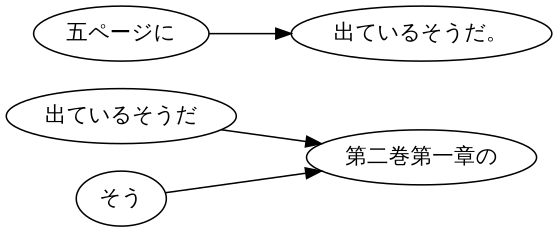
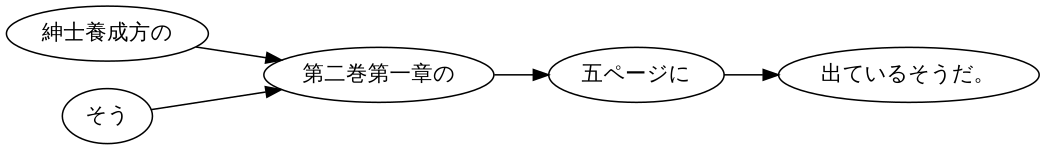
none -> (514, 75)
(121, 116) -> (107, 34)
